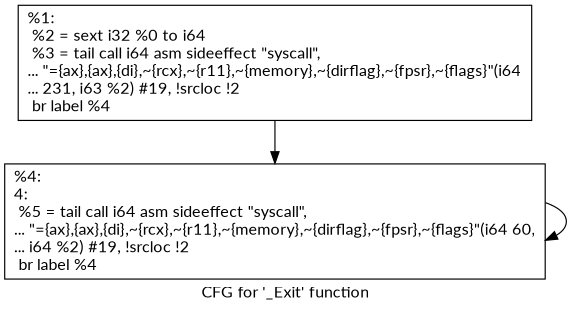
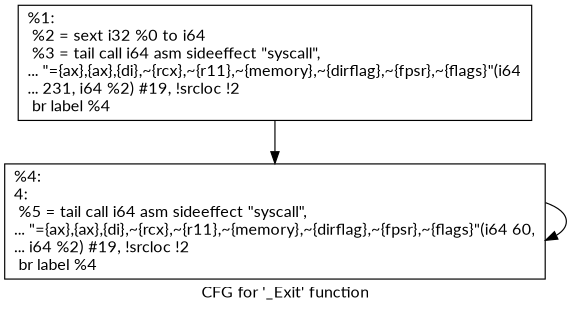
(134, 89) -> (134, 89)
